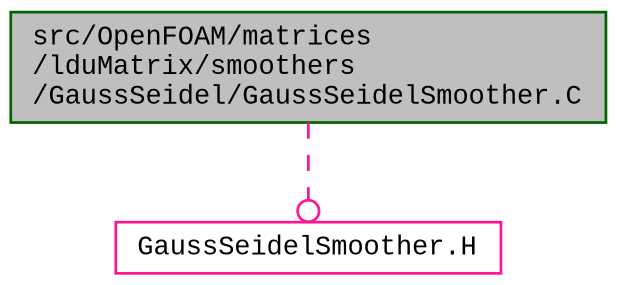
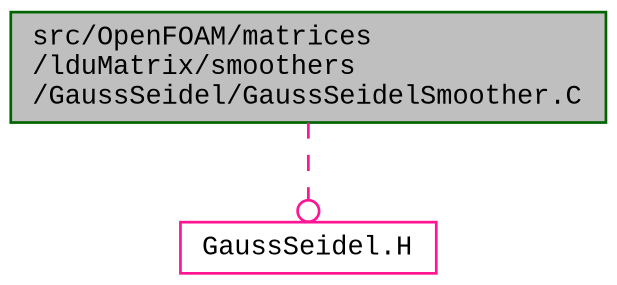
(308, 248) -> (308, 248)
